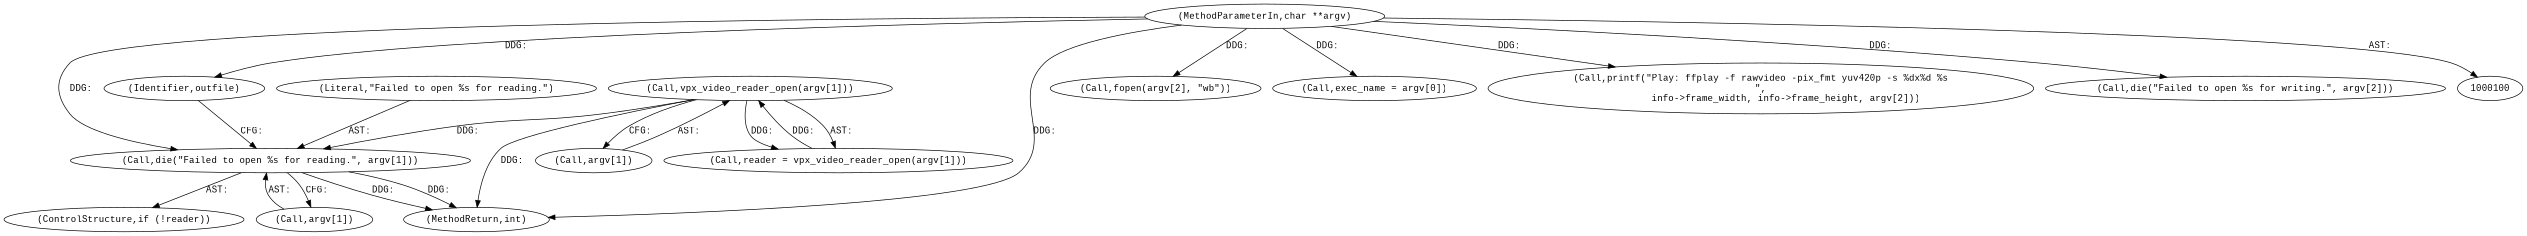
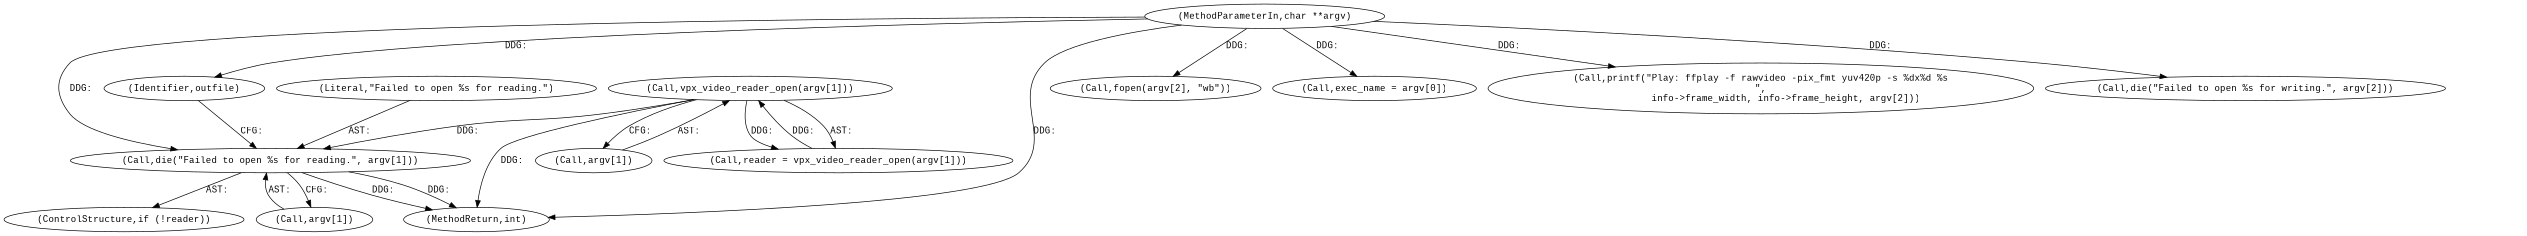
(2490, 88) -> none
